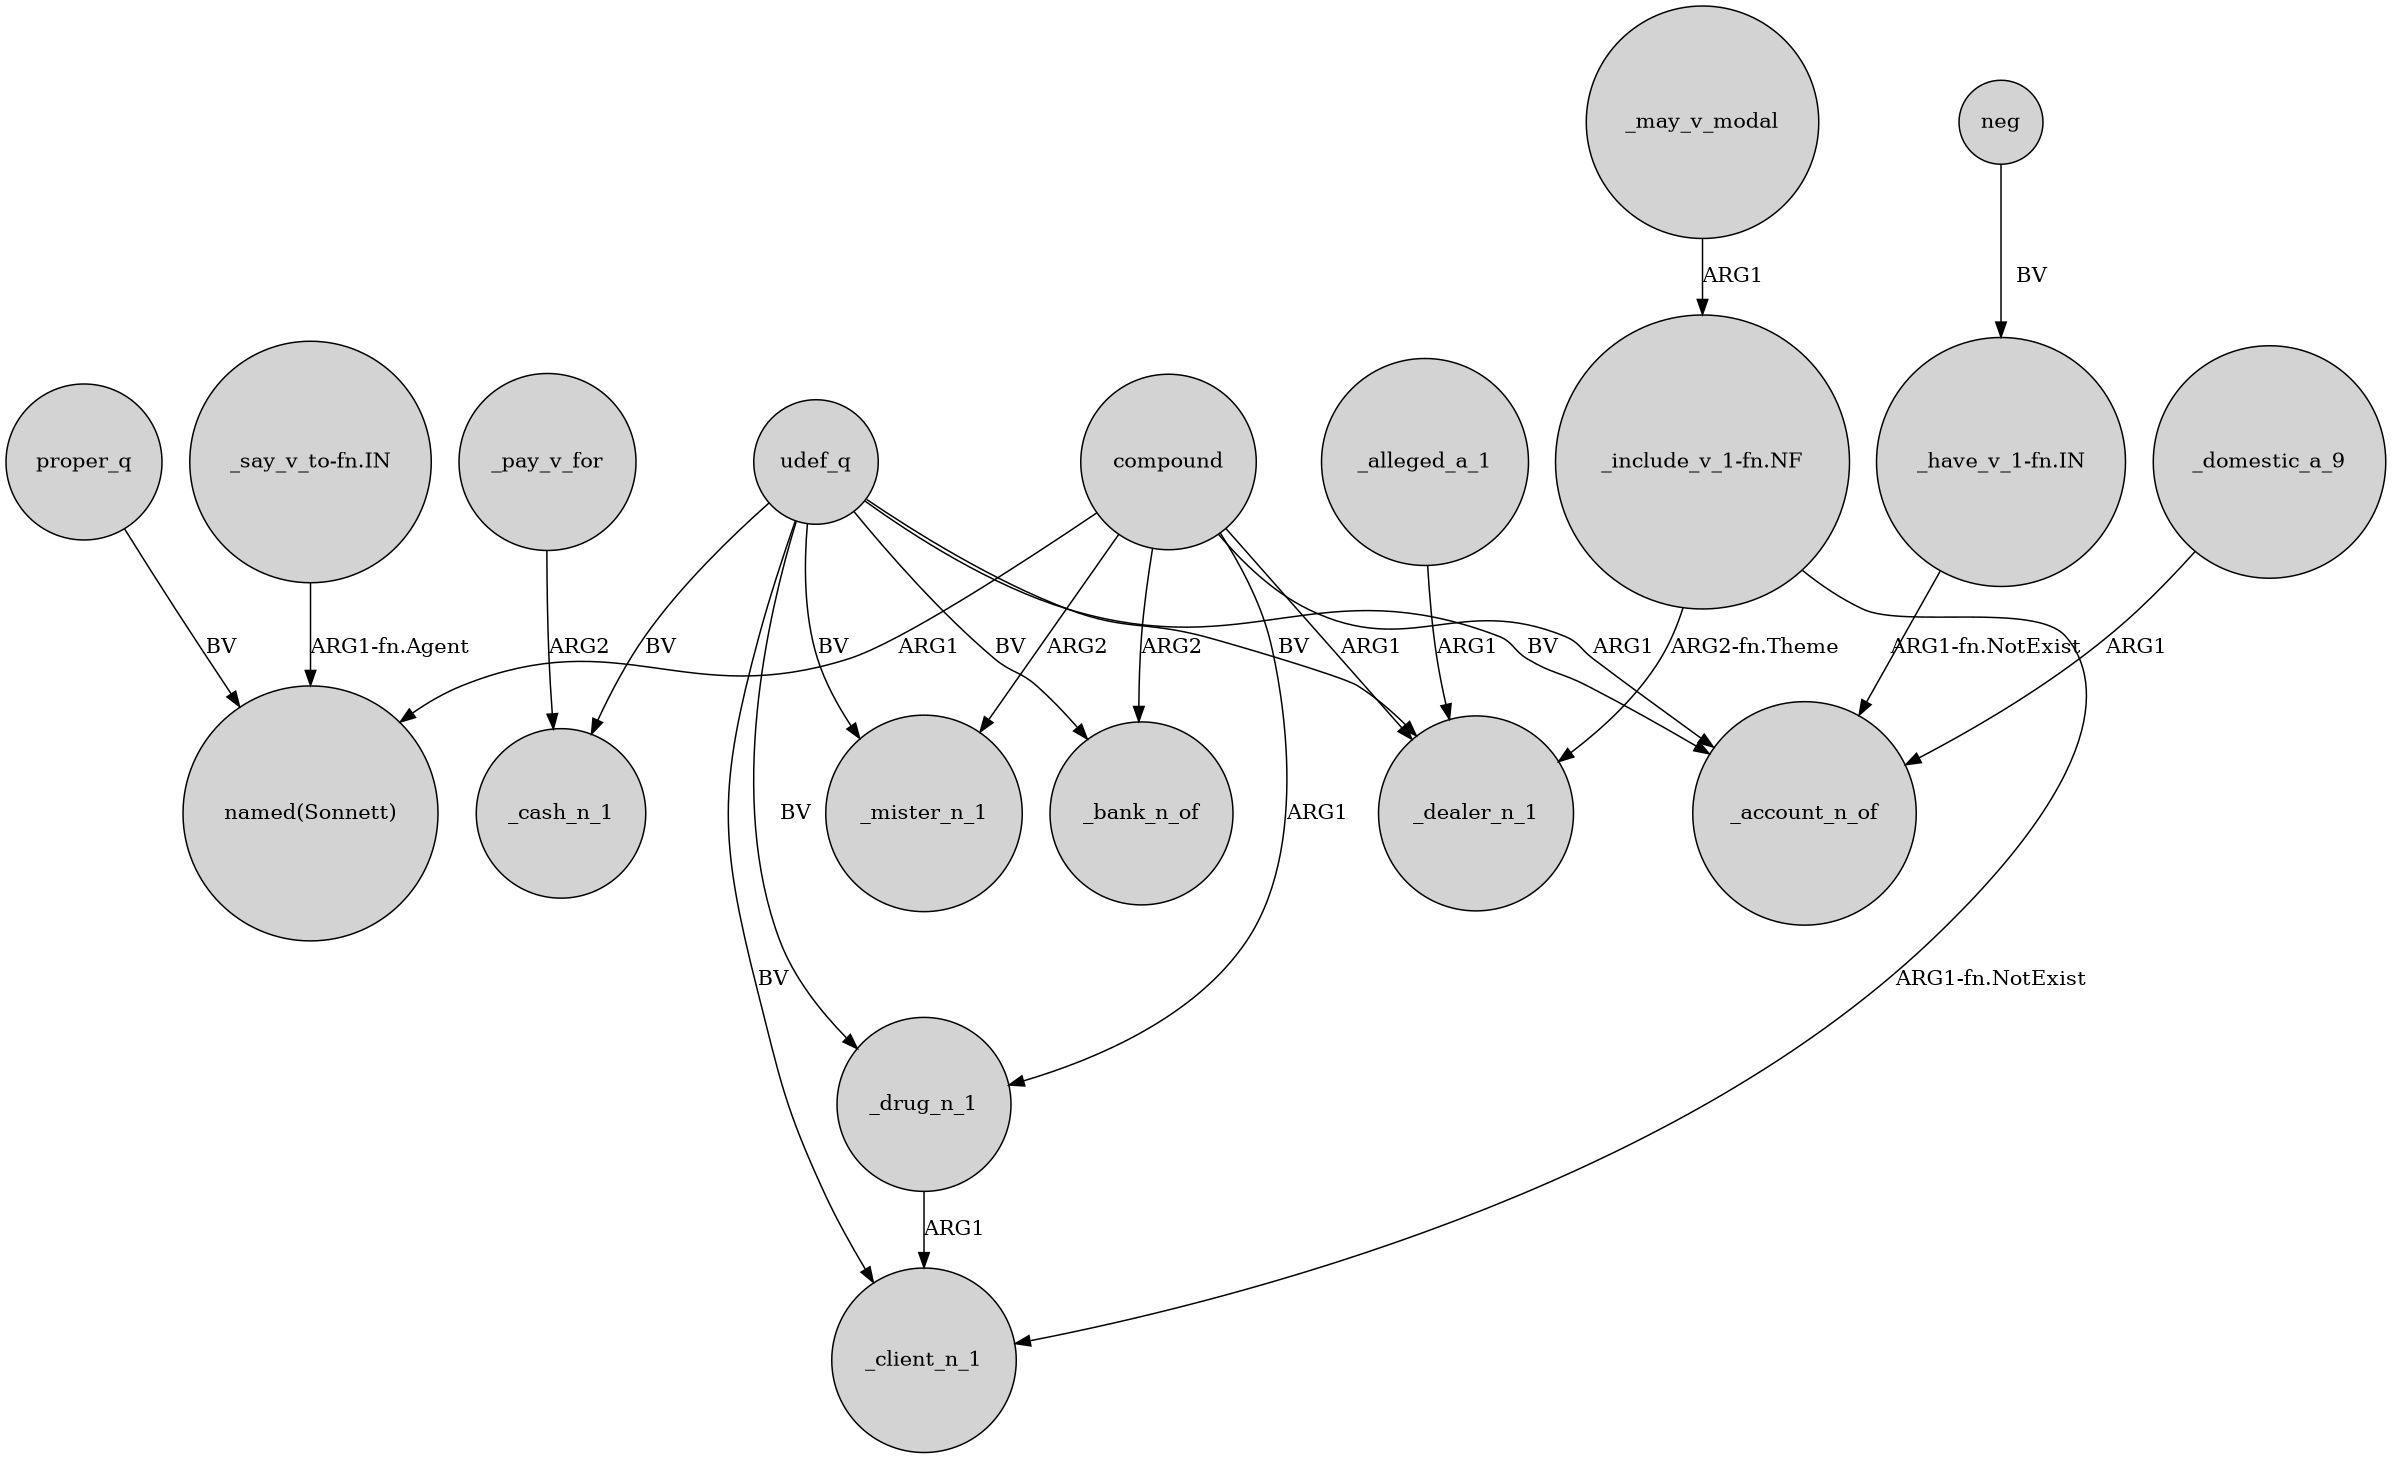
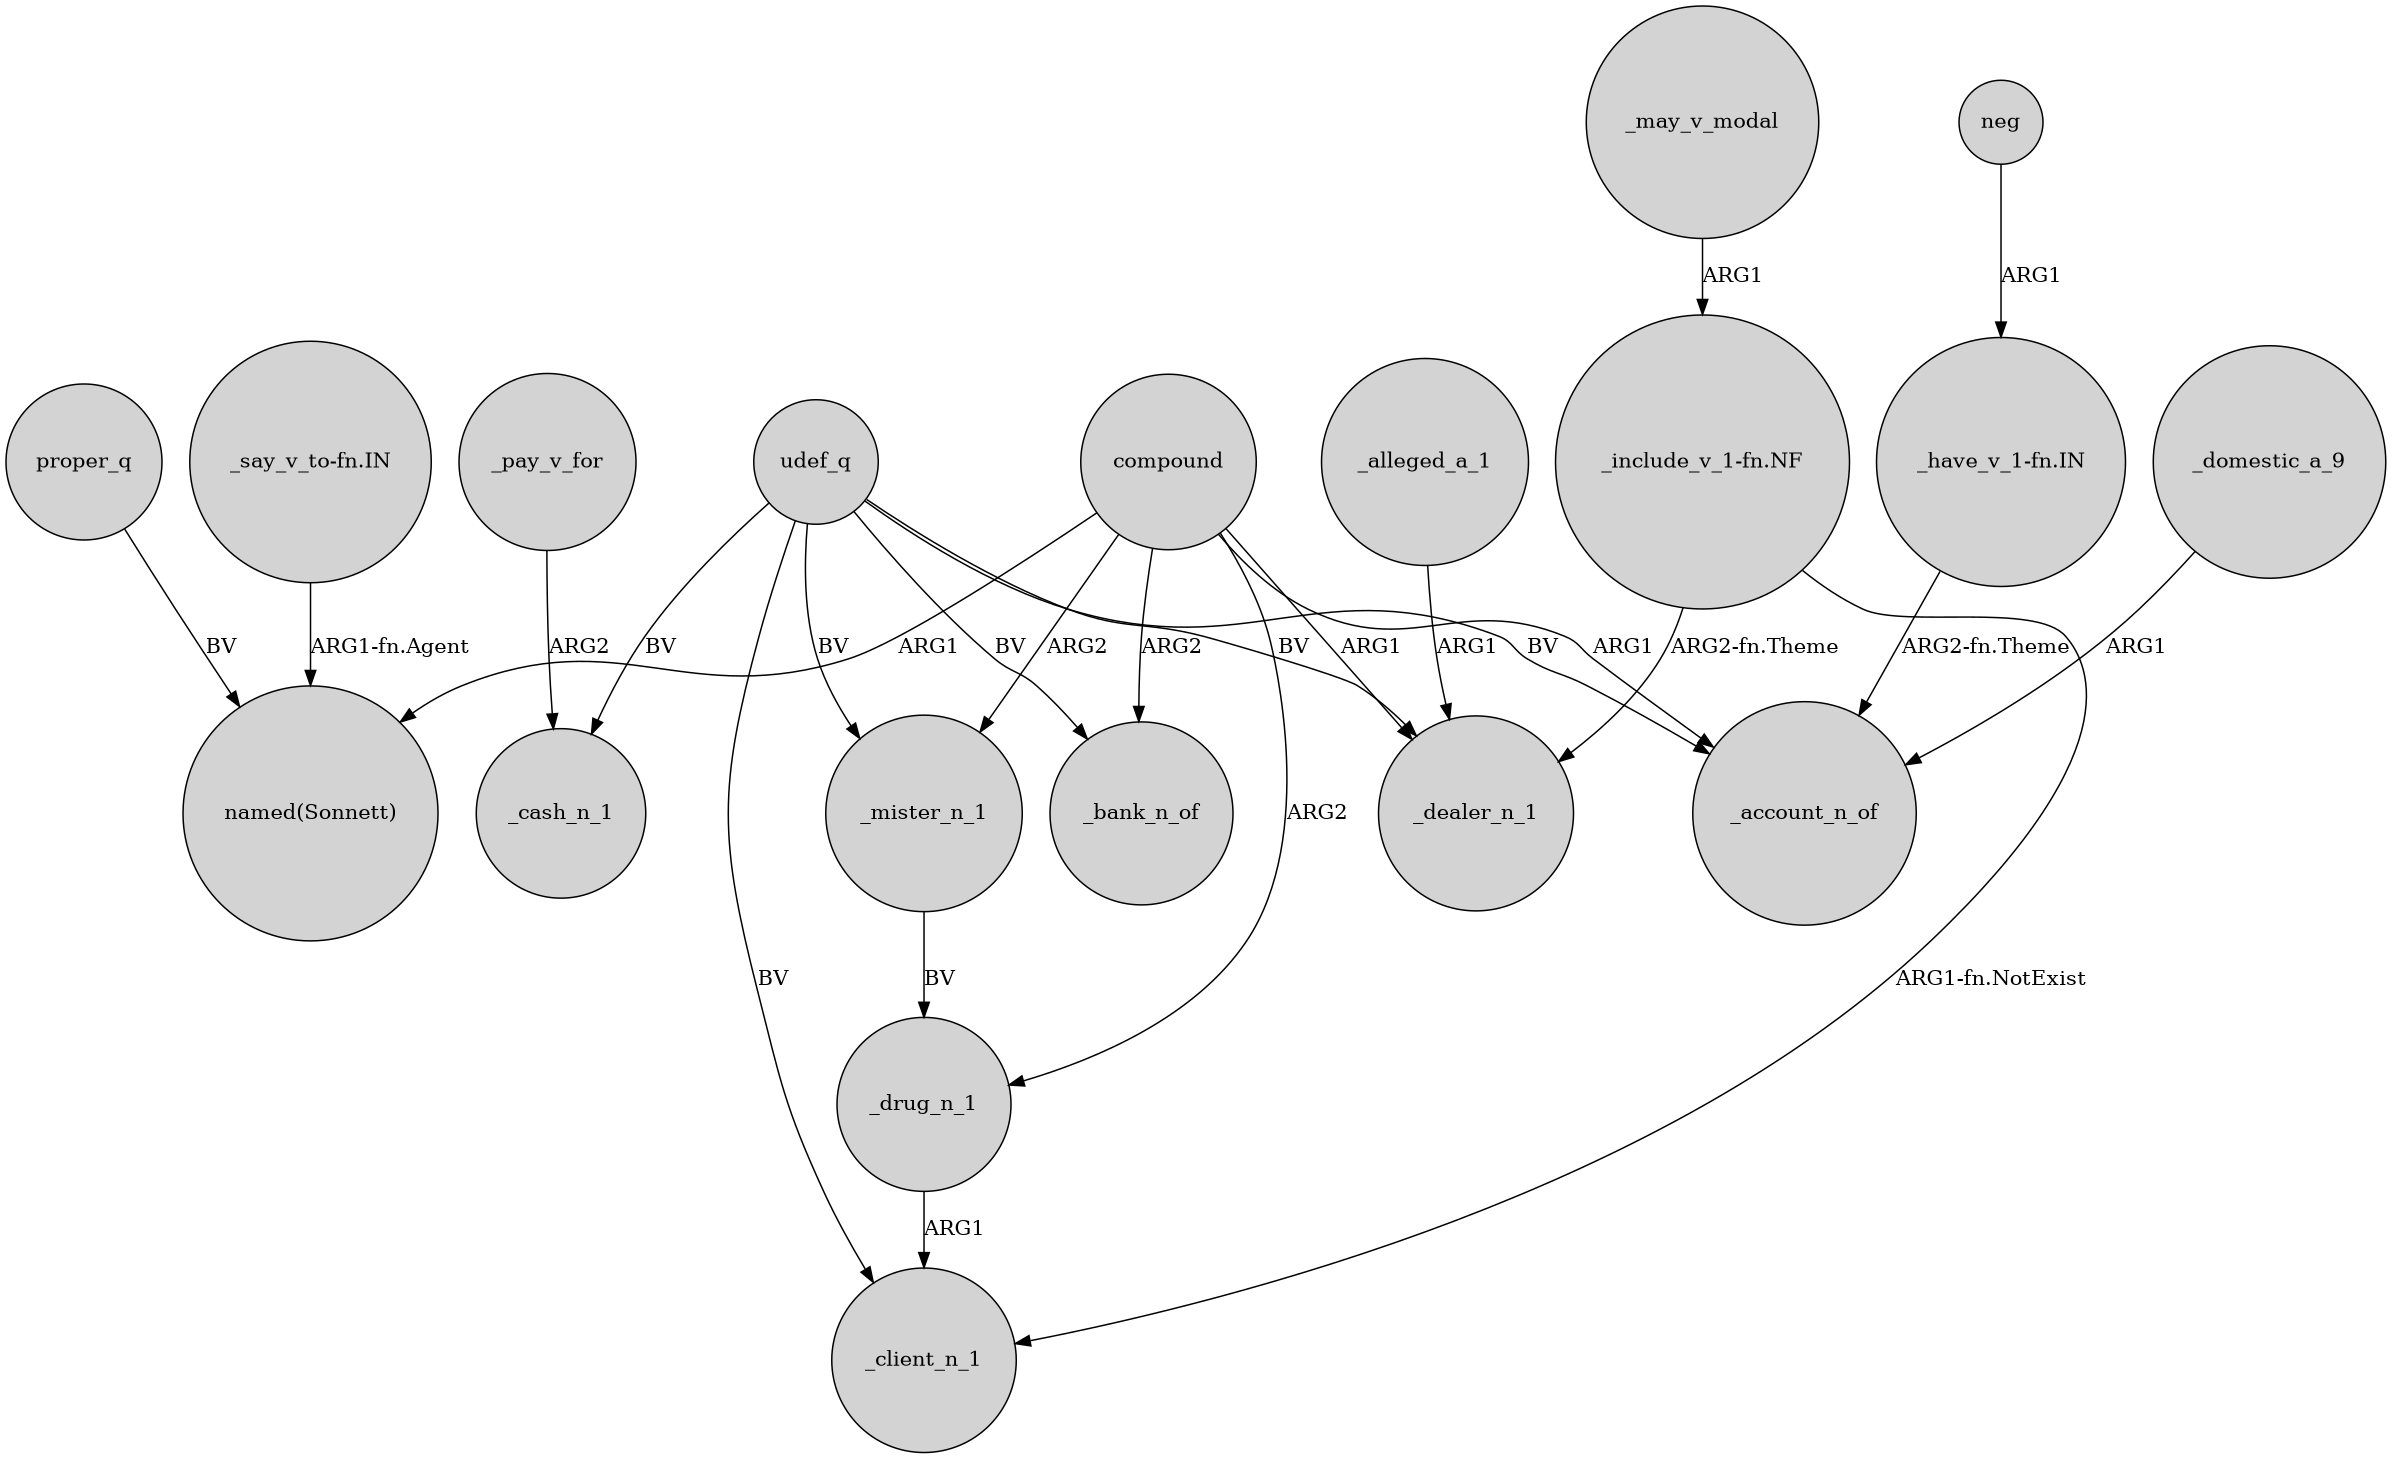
(2032, 277) -> (2032, 277)
(1986, 647) -> (1986, 647)
(754, 790) -> (924, 957)
(1318, 813) -> (1318, 813)
